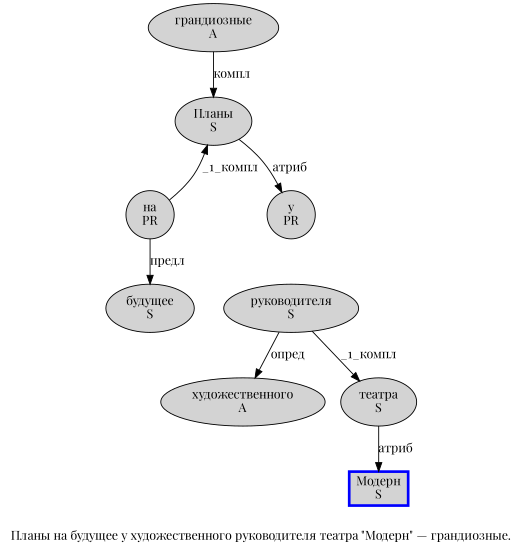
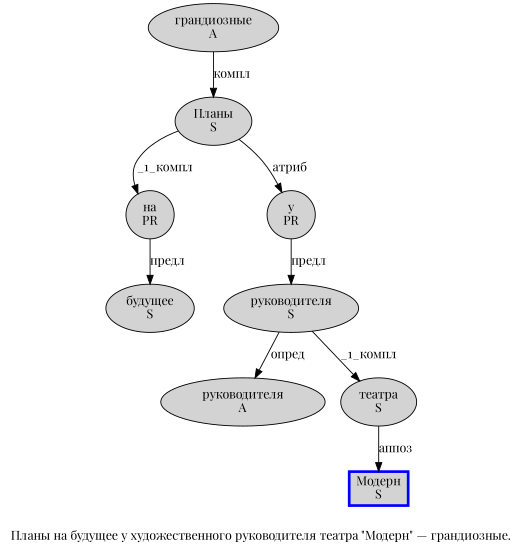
(190, 179) -> (145, 151)
none -> (291, 257)
(243, 402) -> (243, 402)
(396, 449) -> (396, 449)
